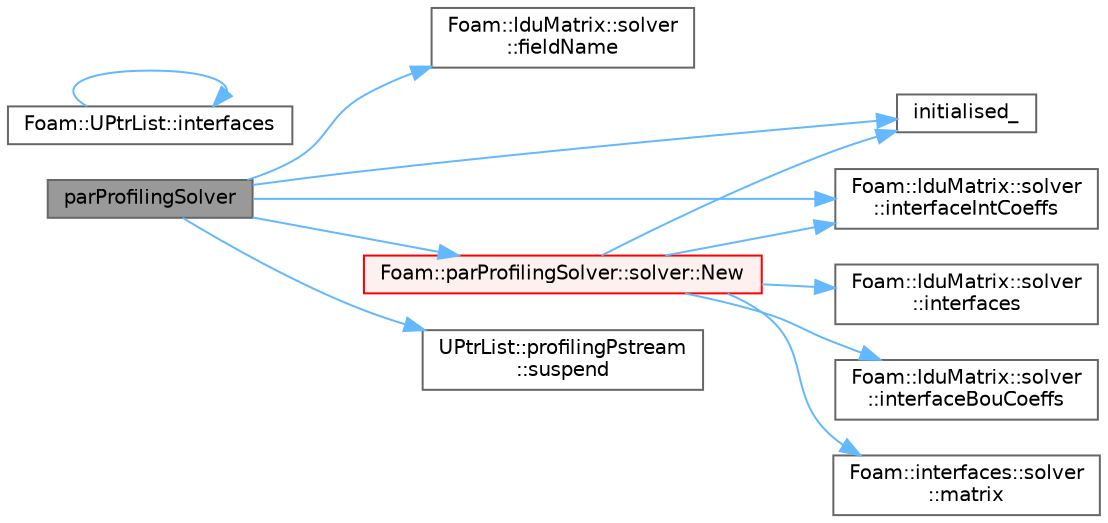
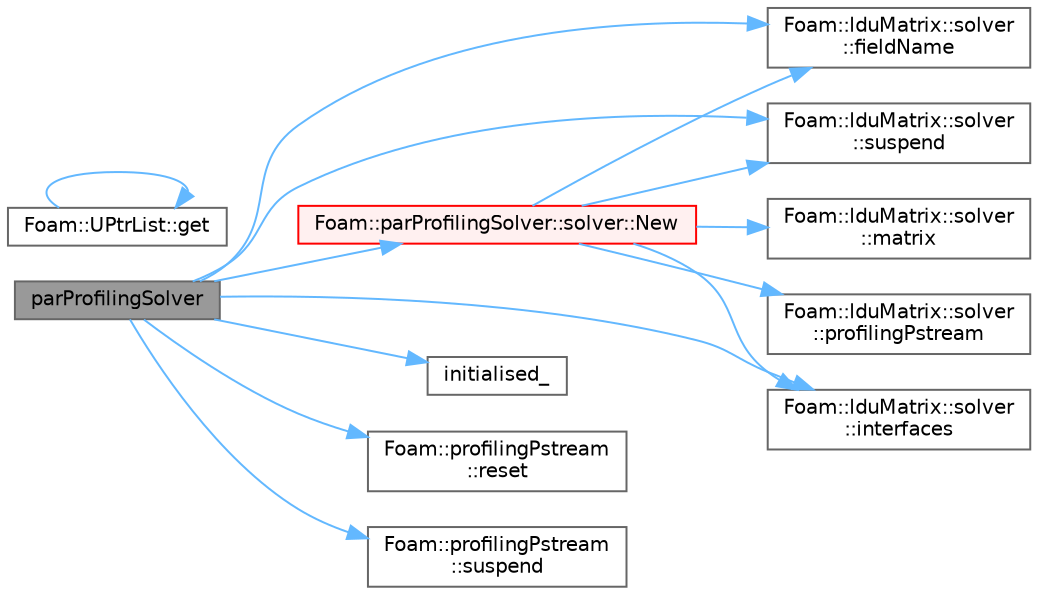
(150, 125) -> (117, 227)
(751, 185) -> (660, 137)
(967, 199) -> (899, 133)
none -> (513, 309)
(563, 360) -> (497, 557)
(967, 390) -> (899, 324)
none -> (497, 461)
(967, 485) -> (899, 229)
